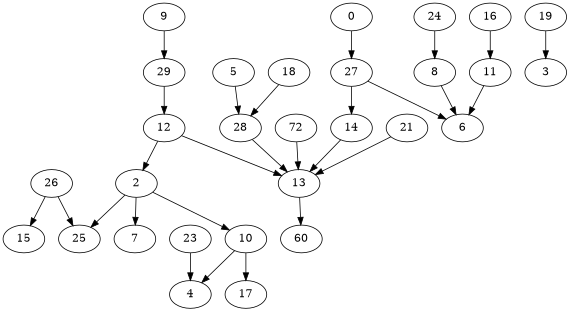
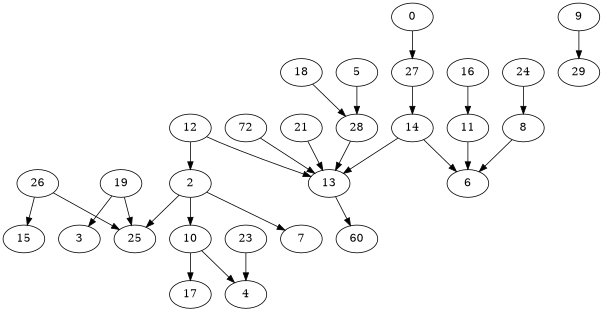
(164, 96) -> none
(403, 98) -> (437, 153)
none -> (127, 207)
